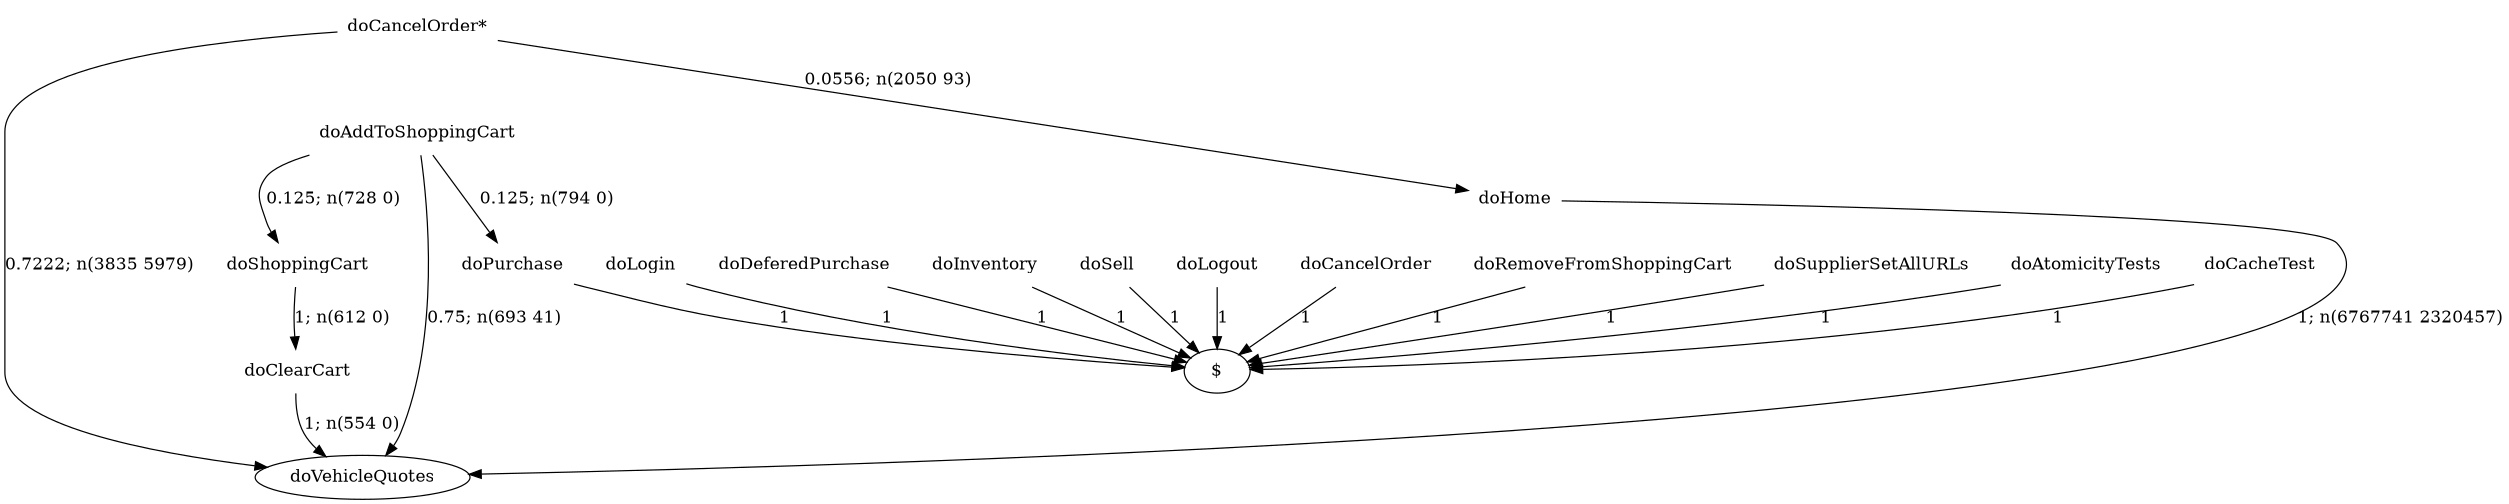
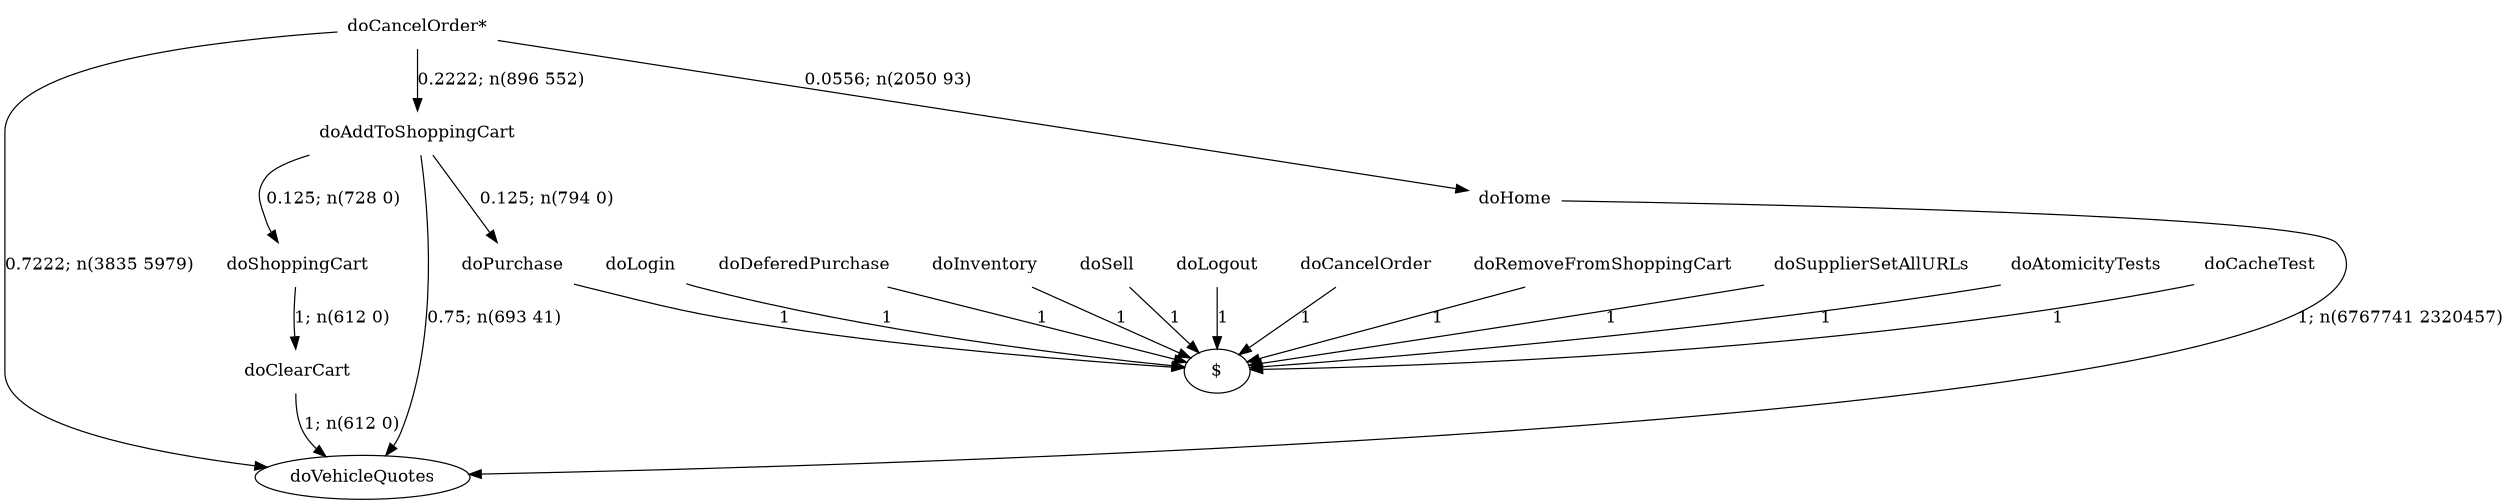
none -> (418, 74)
(352, 424) -> (352, 424)
